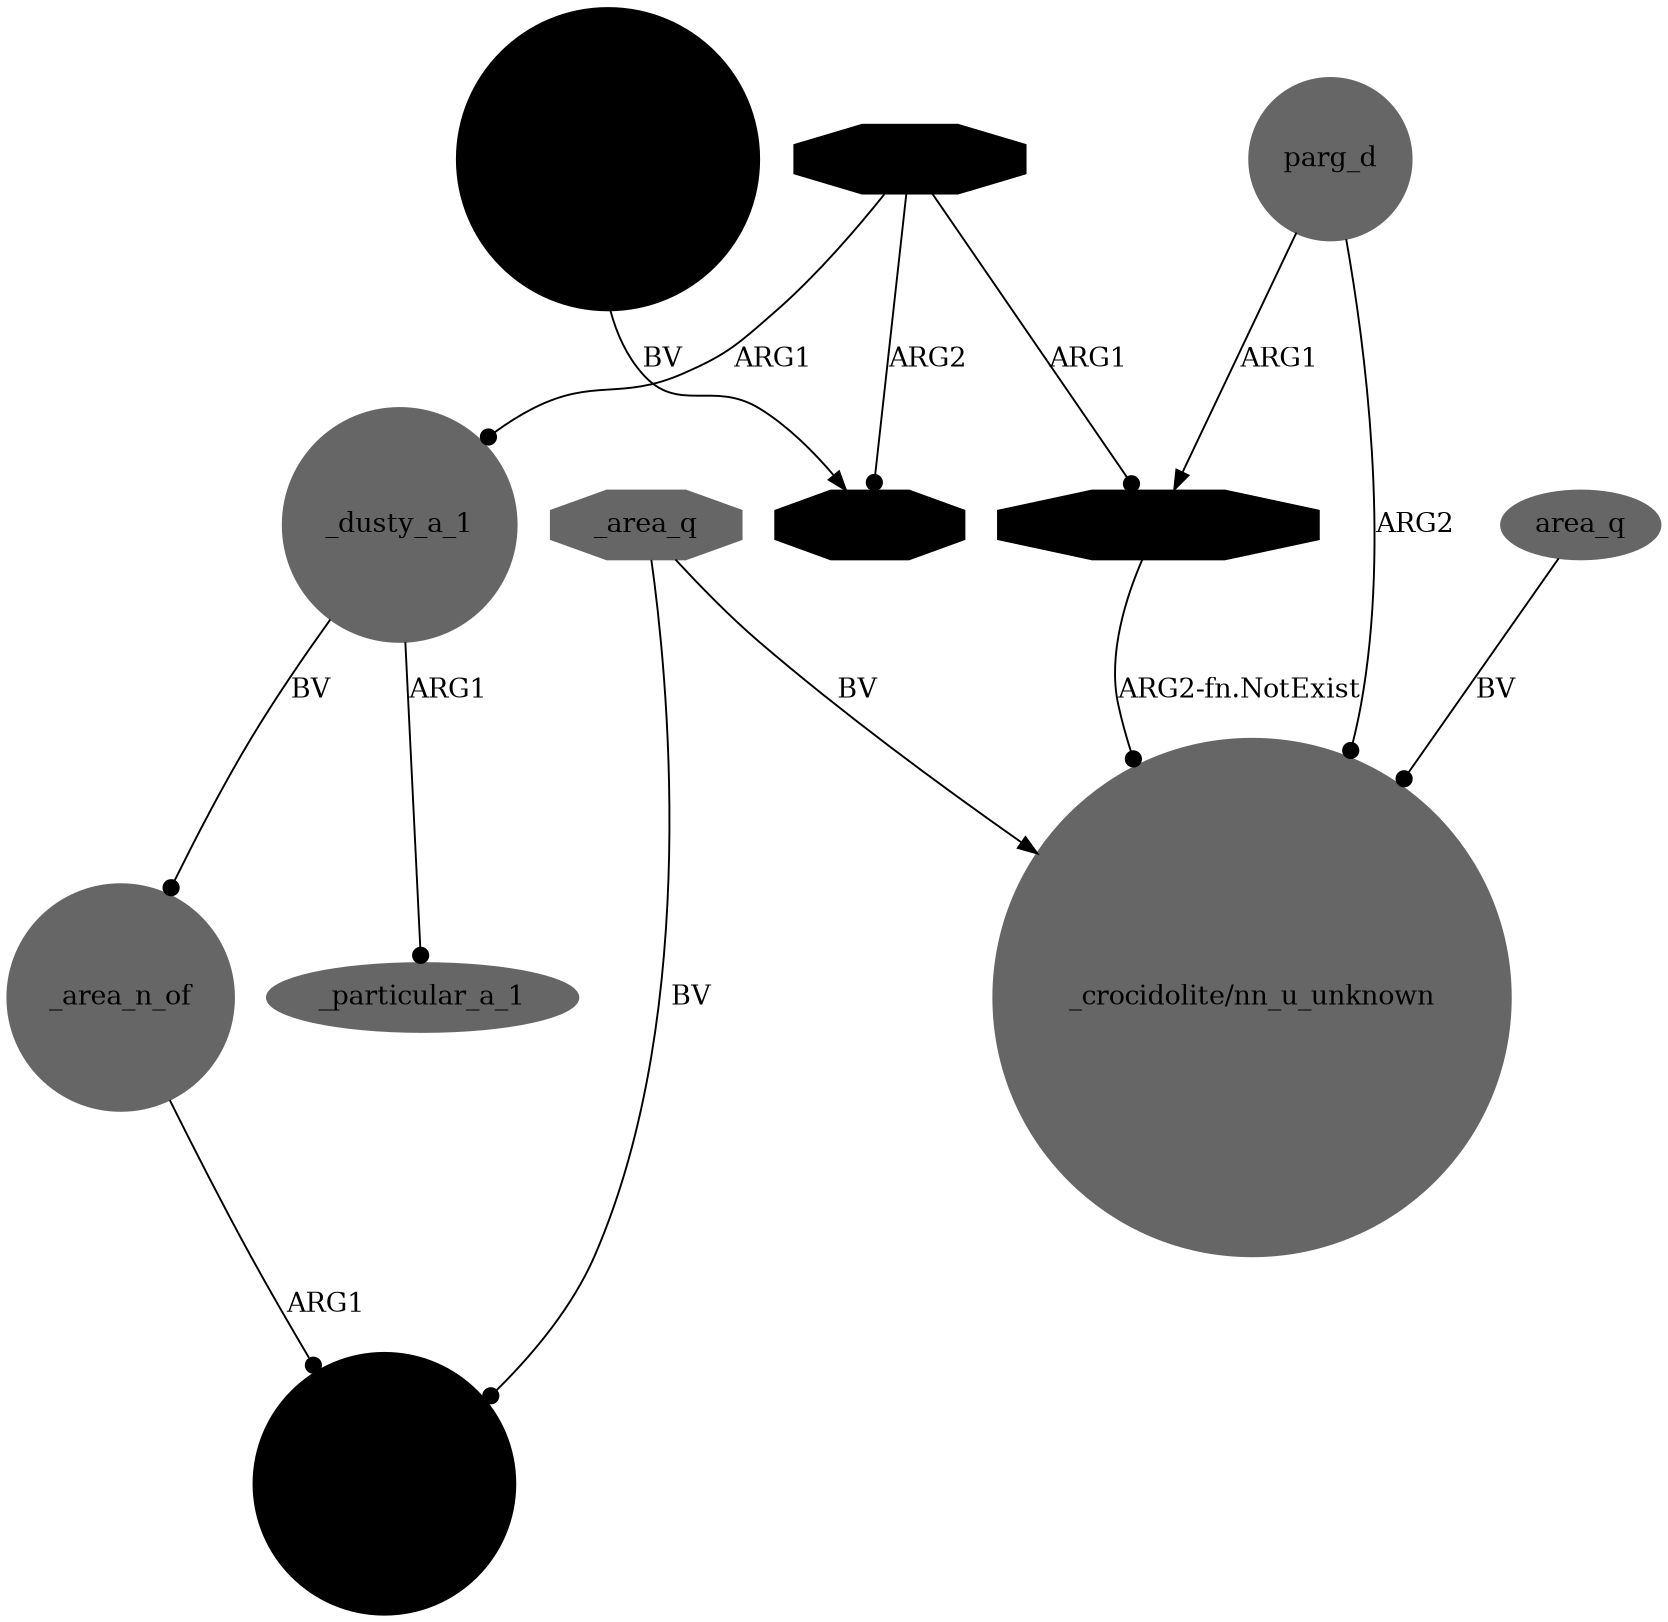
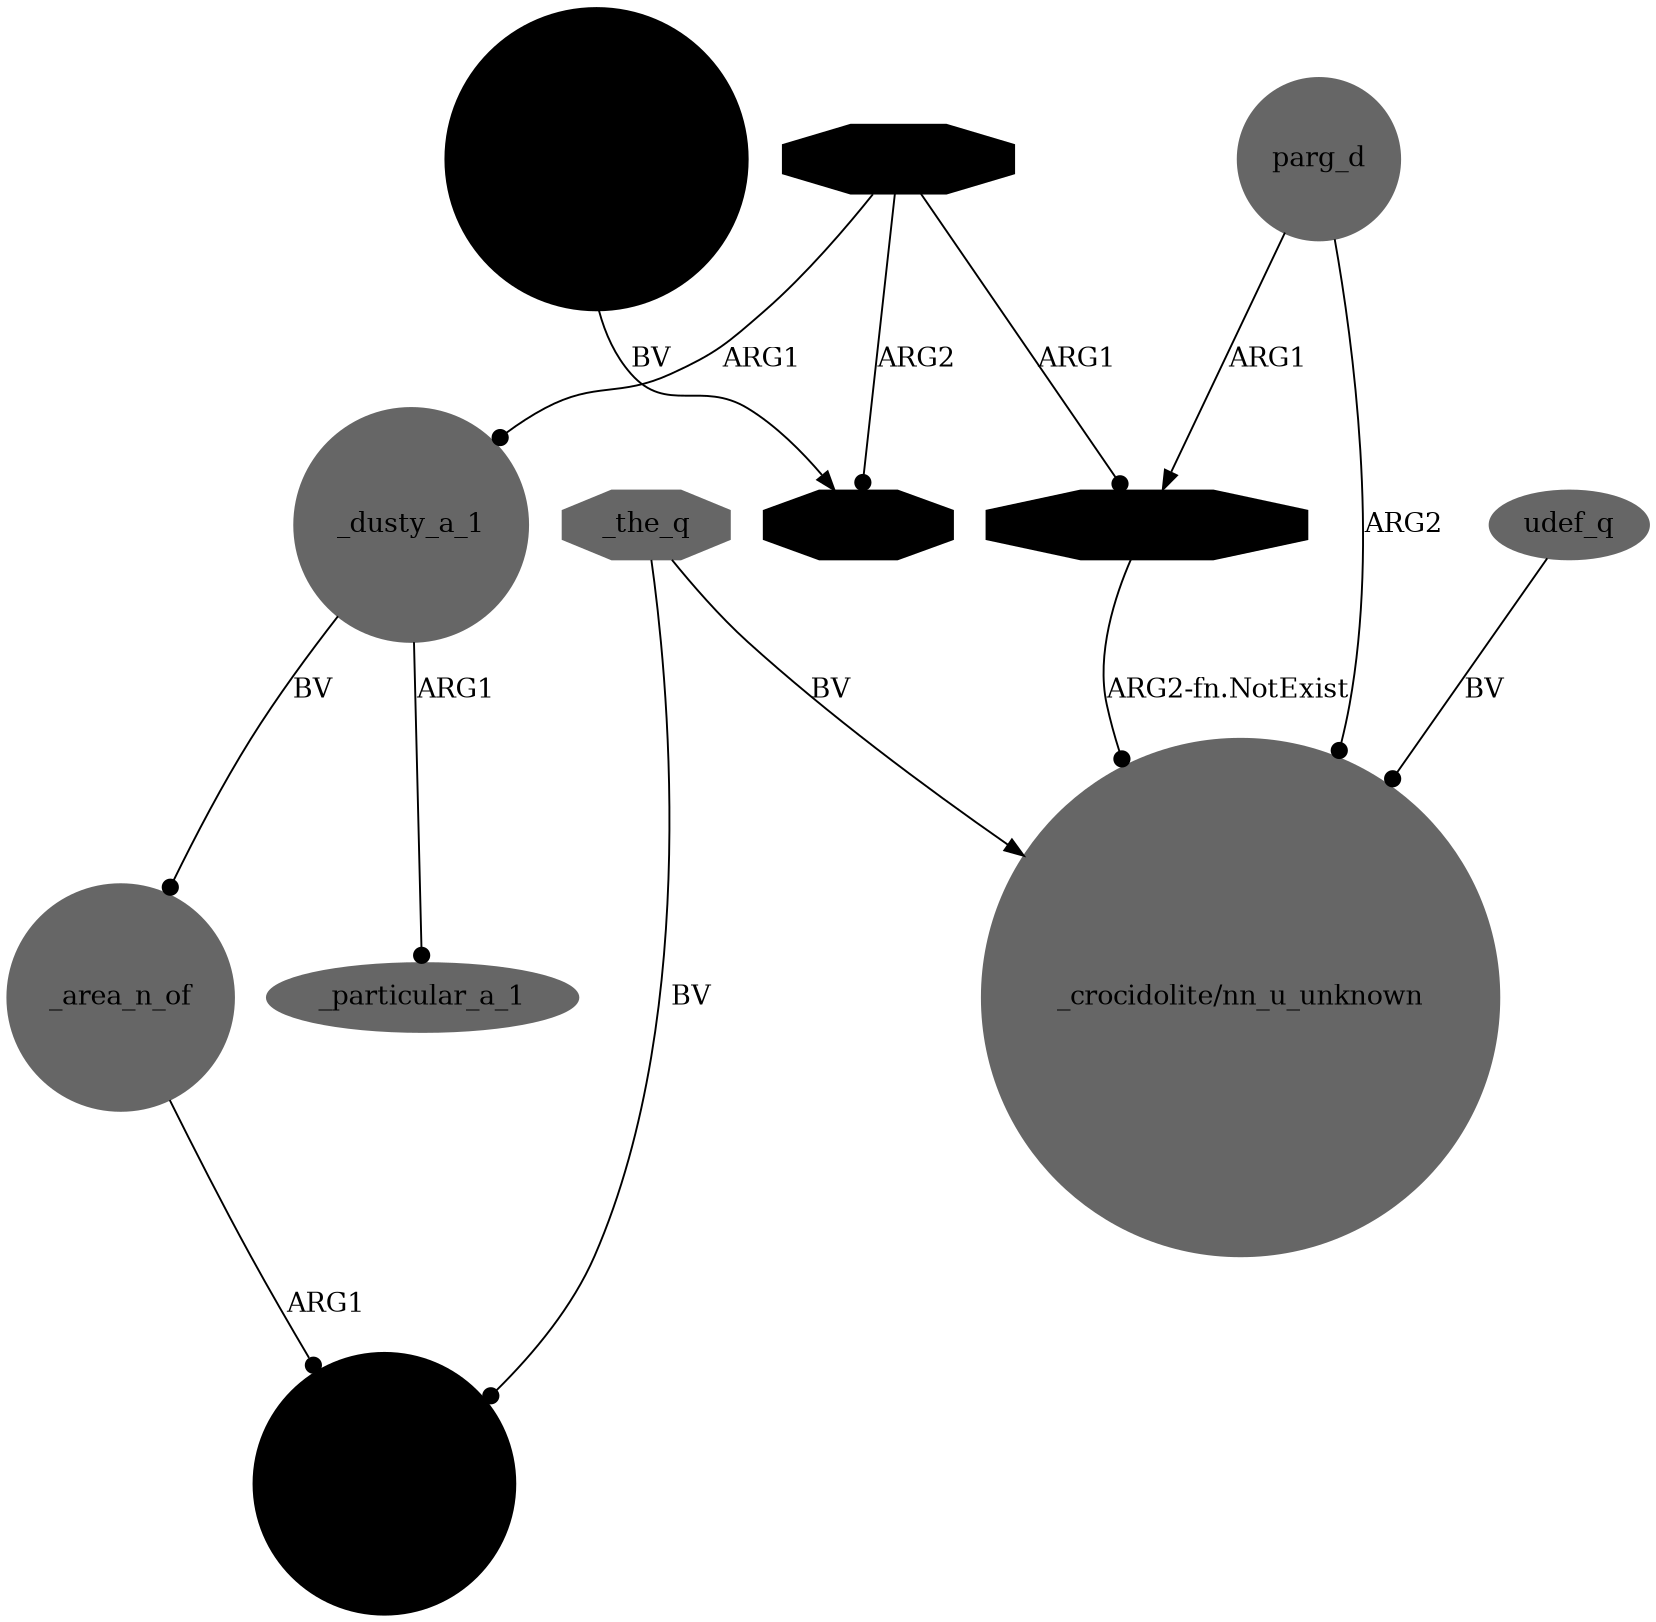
(646, 525) -> (646, 525)
(1581, 525) -> (1569, 525)
